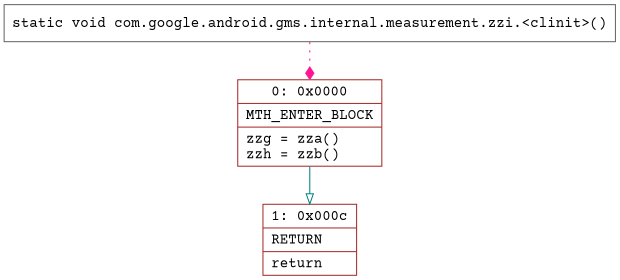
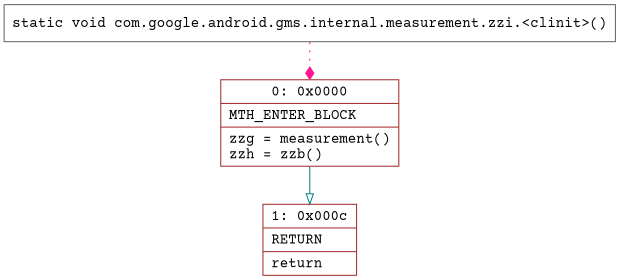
(293, 138) -> (310, 138)
